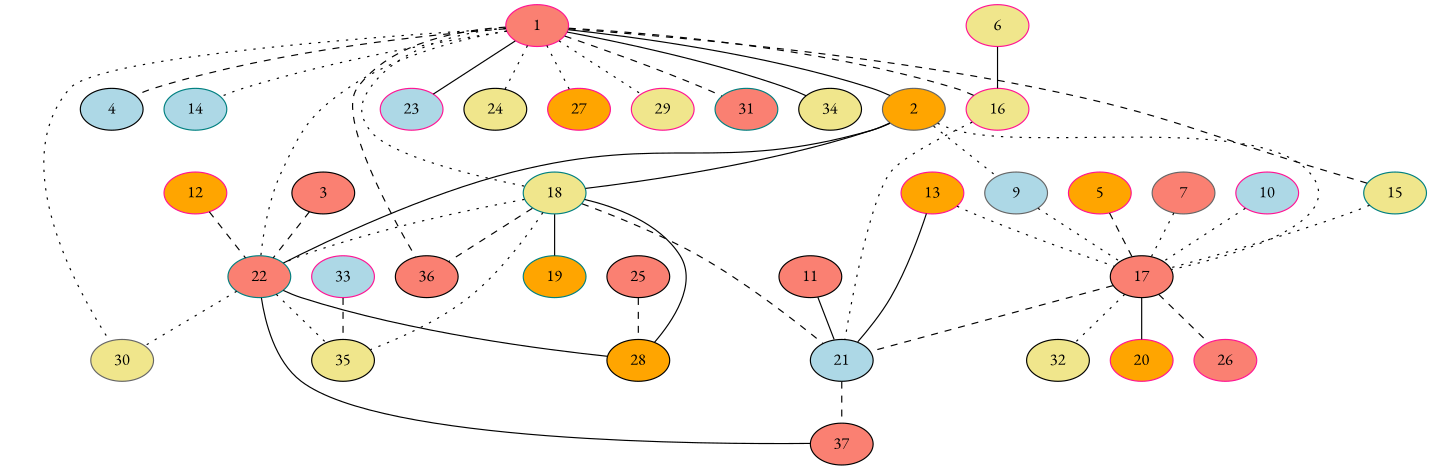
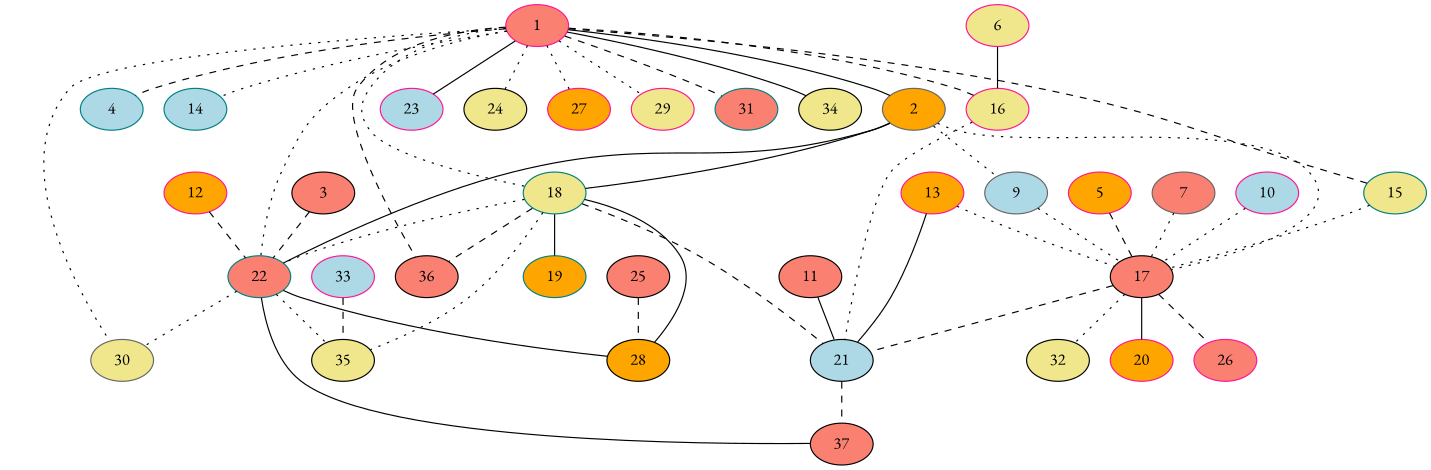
(112, 109) -> (112, 109)
